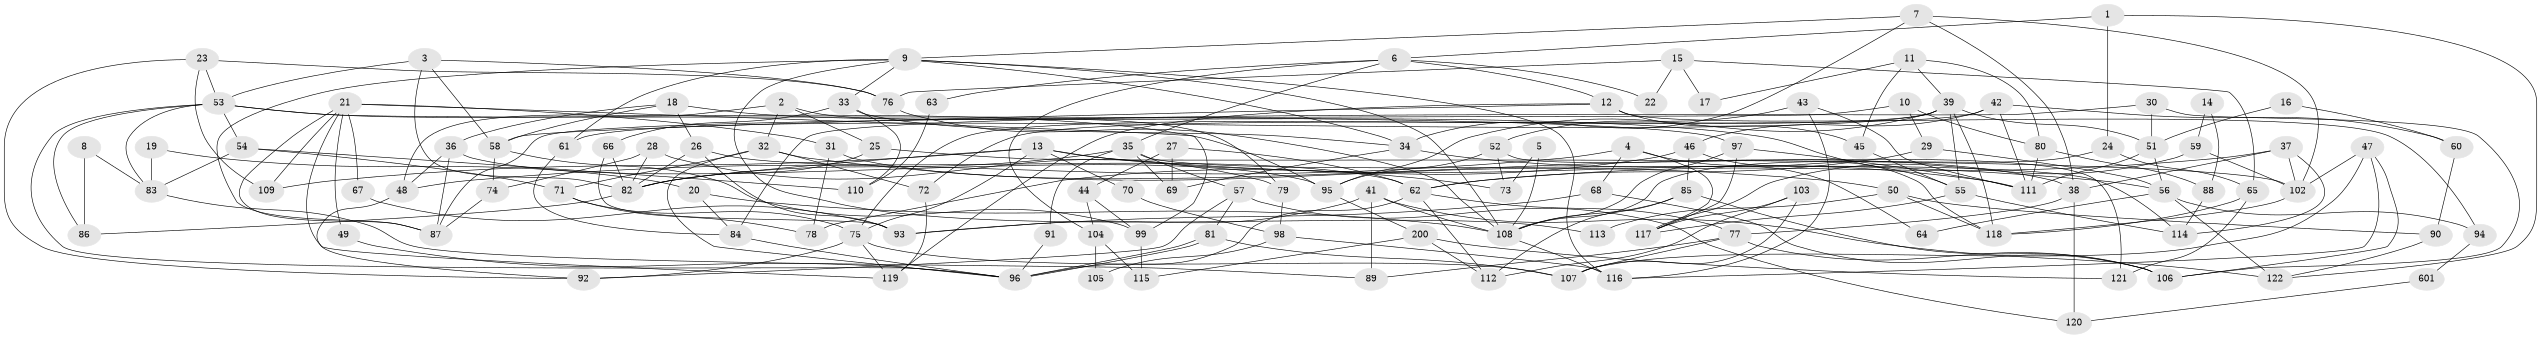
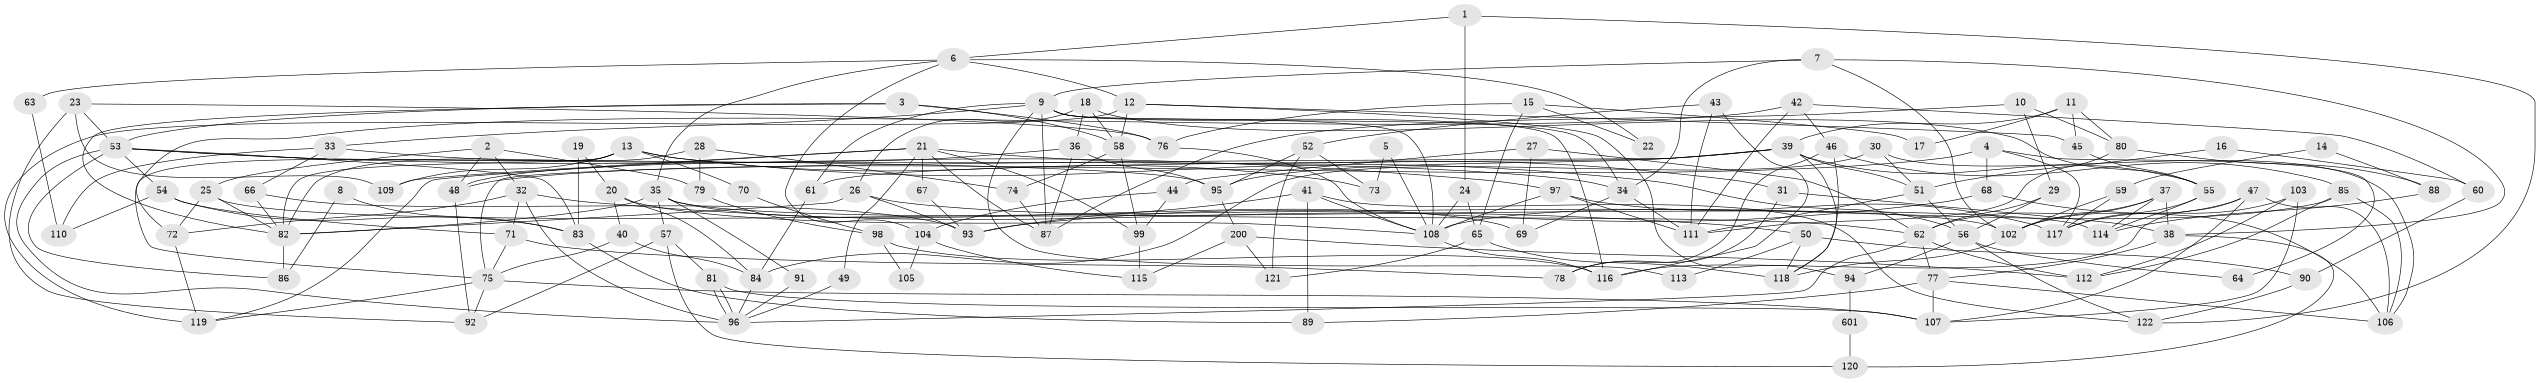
none -> (189, 213)
none -> (622, 235)
